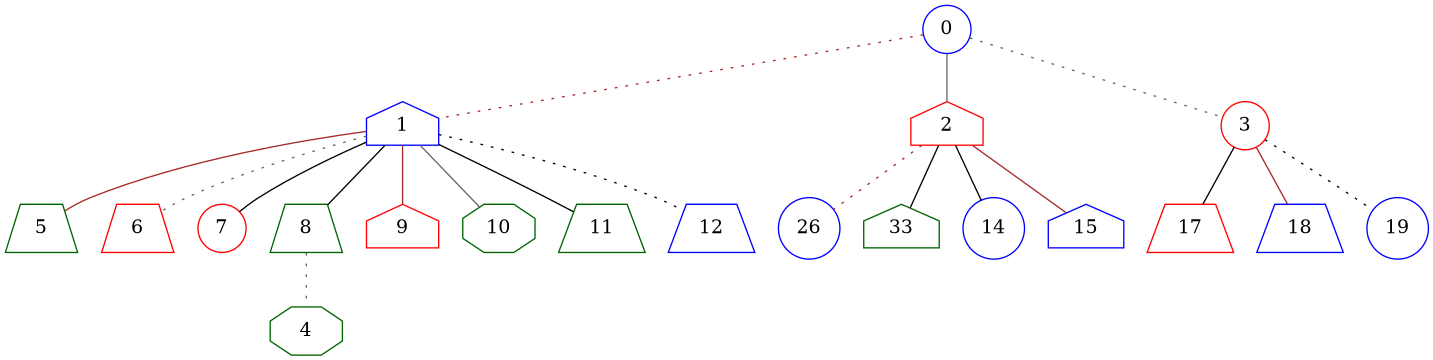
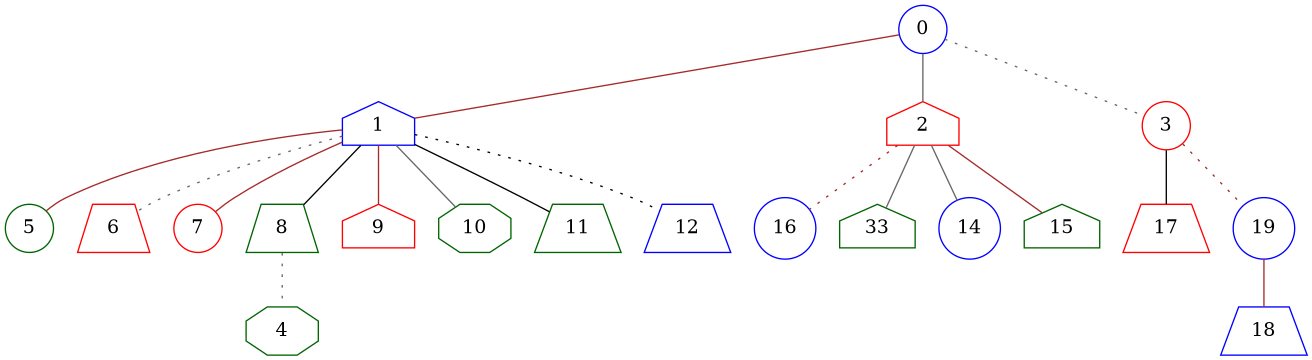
(681, 77) -> (657, 77)
(301, 173) -> (277, 173)
(968, 173) -> (944, 173)
(1319, 175) -> (1213, 175)
(1272, 176) -> (1264, 283)
(924, 177) -> (900, 177)
(41, 228) -> (29, 228)
(809, 228) -> (785, 228)
(1086, 228) -> (1062, 228)
